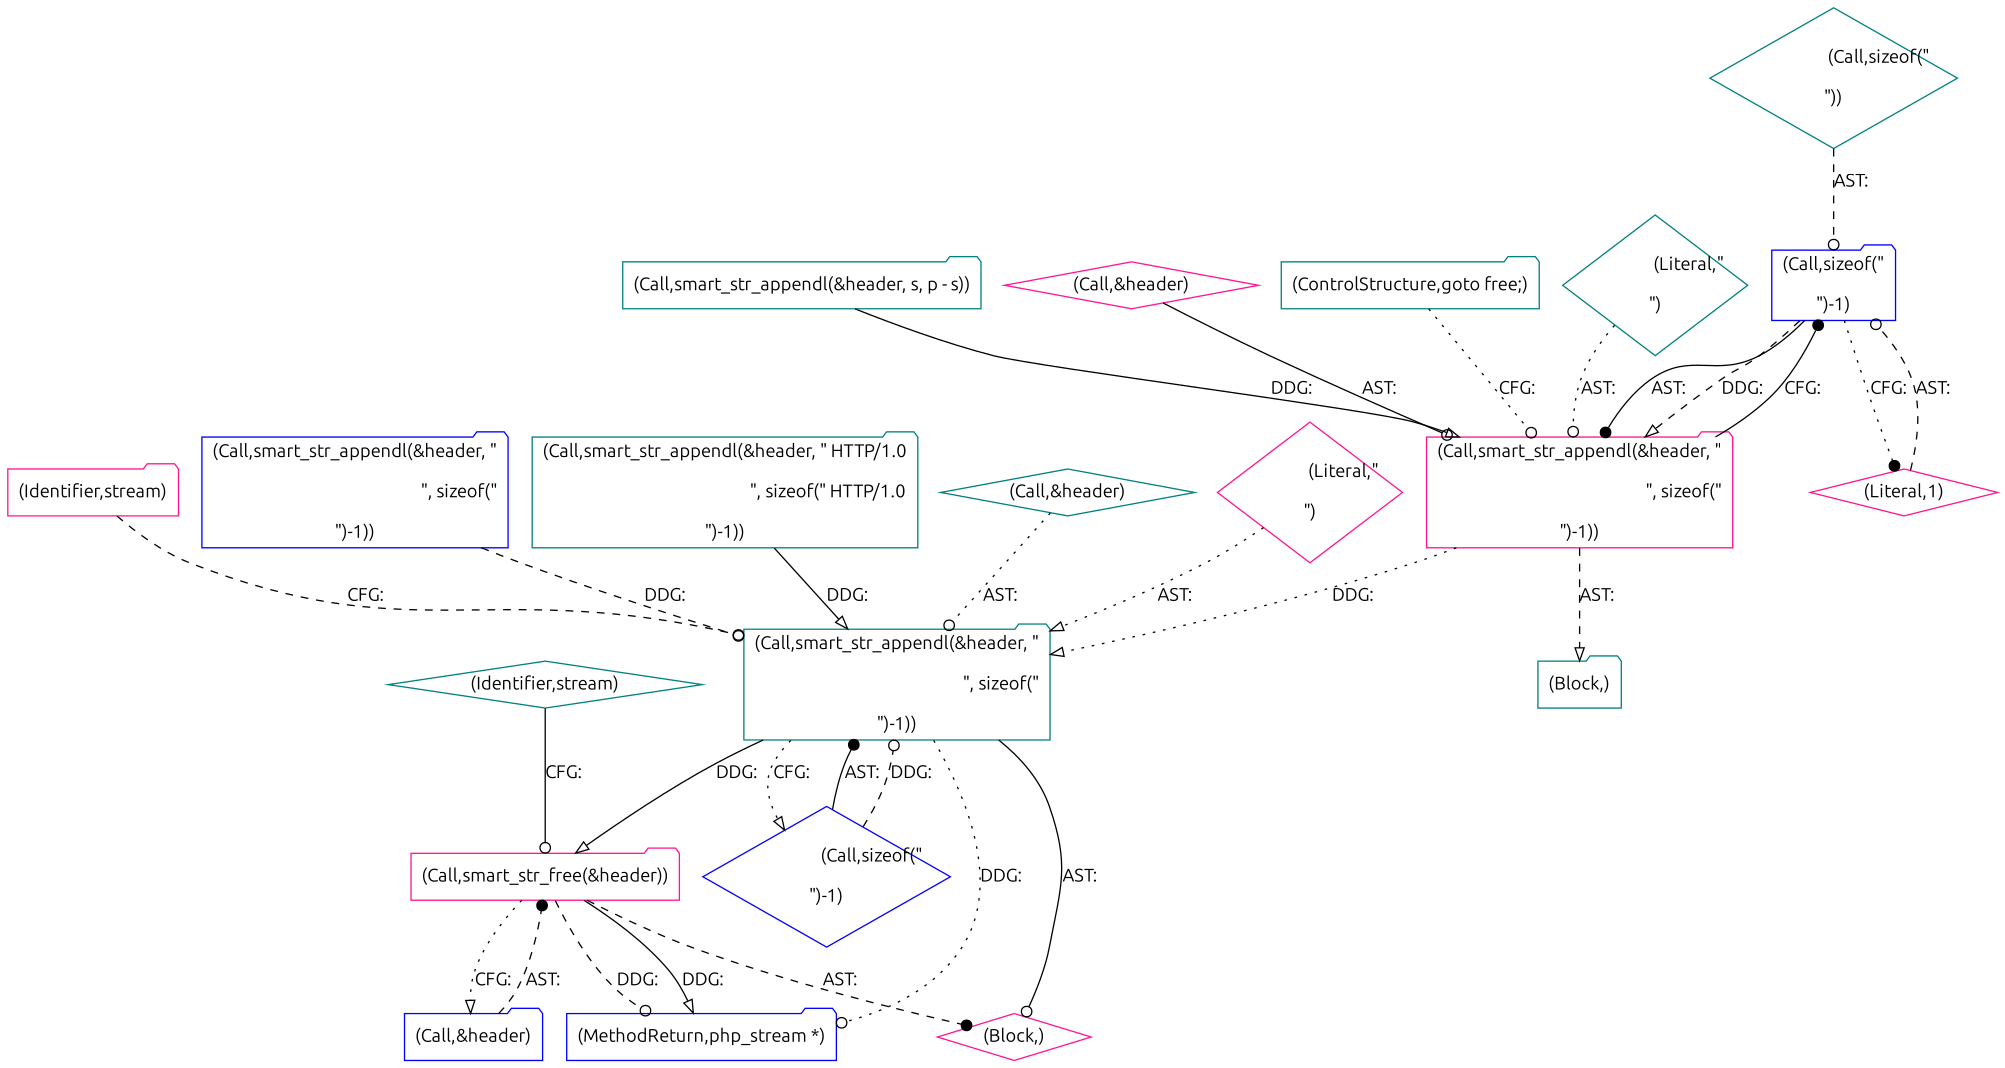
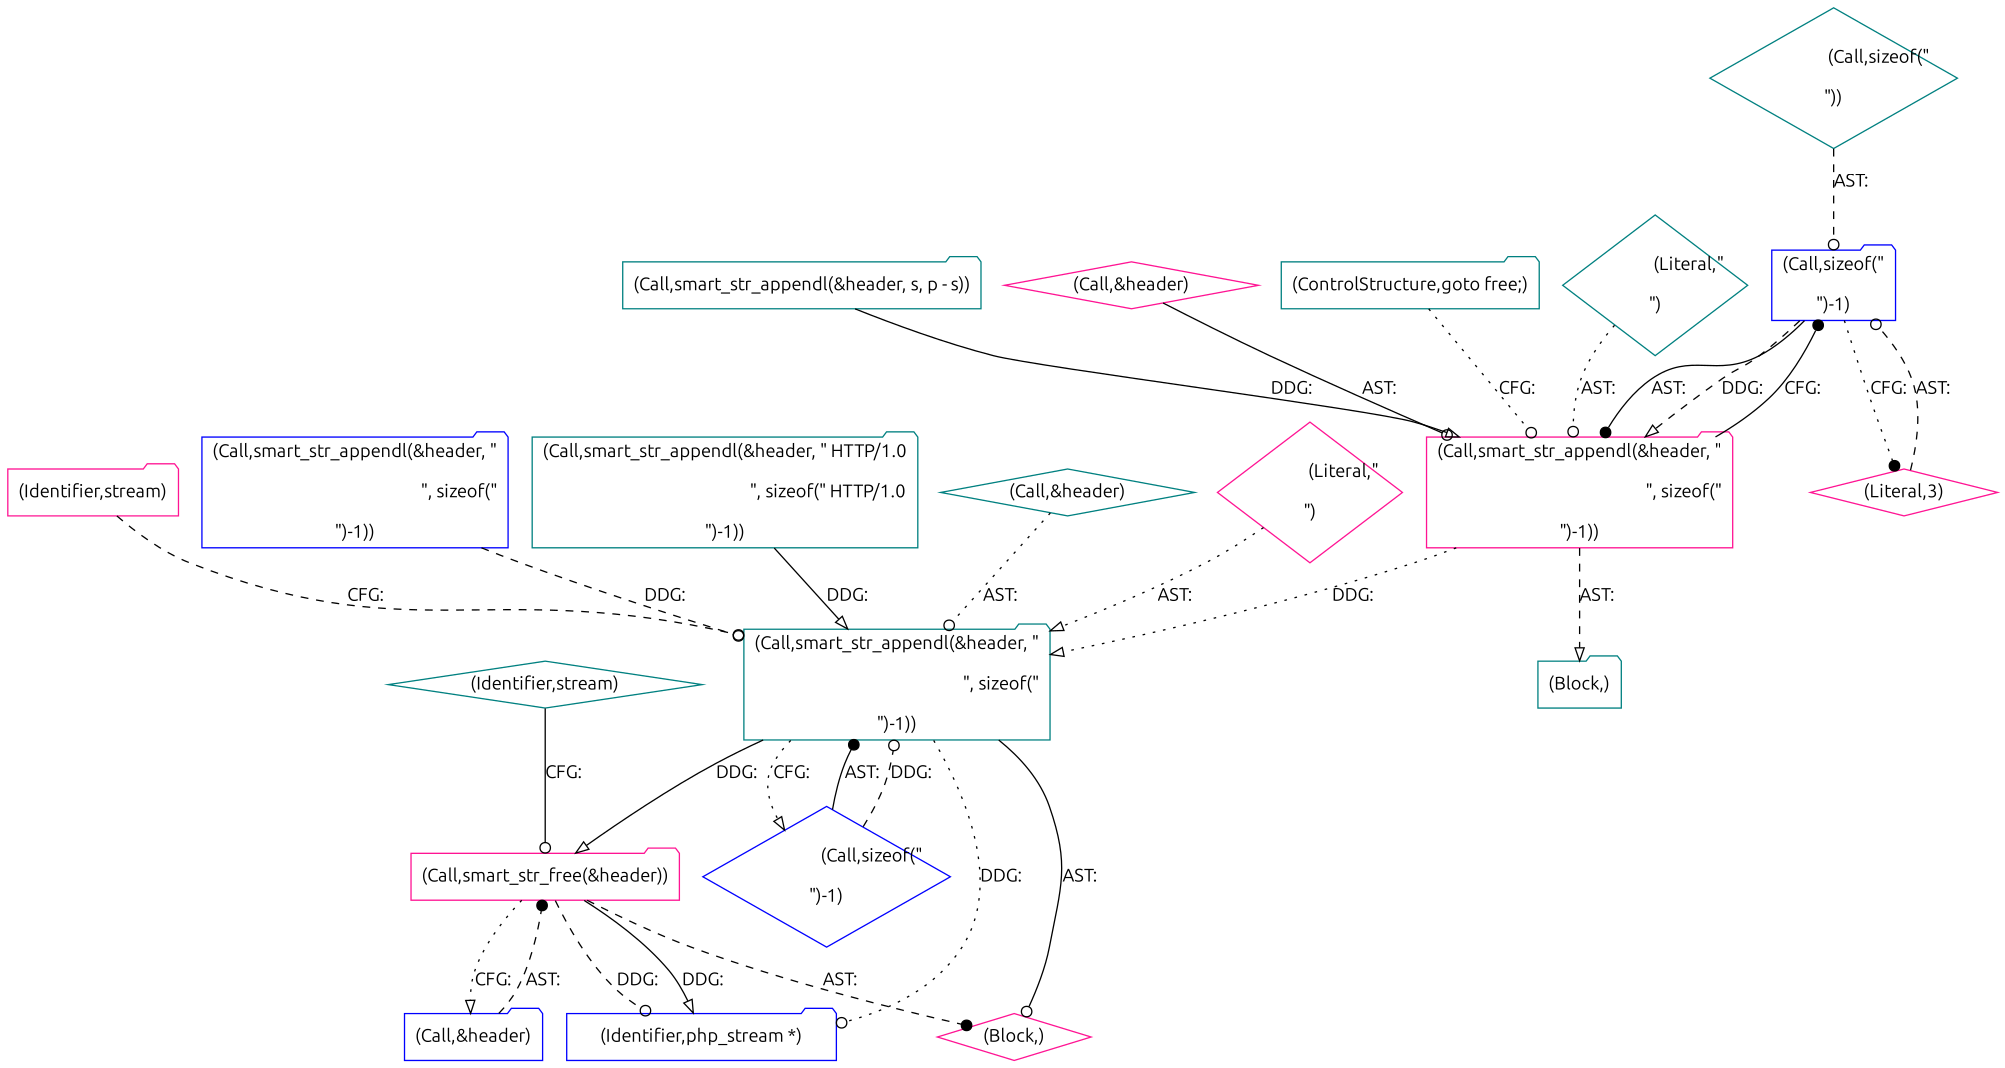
(1904, 492) -> (1904, 492)
(702, 1037) -> (702, 1037)
